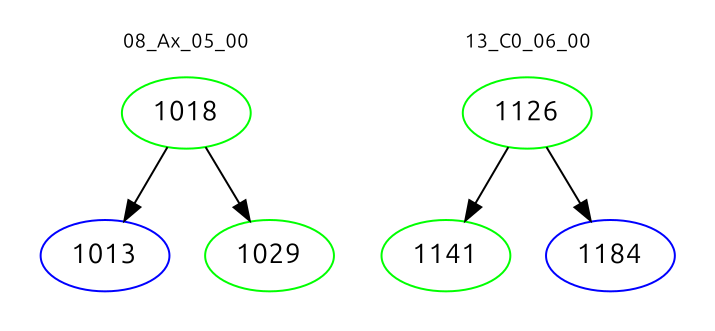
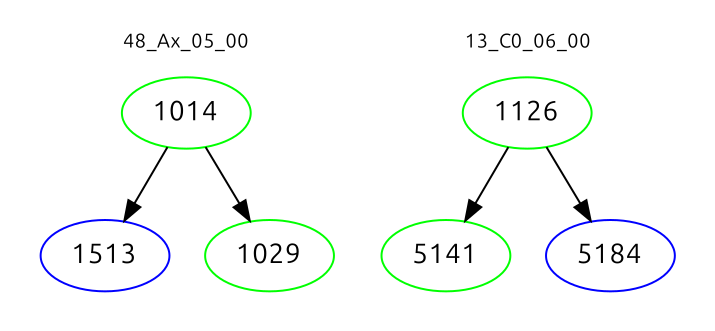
(186, 43) -> (186, 43)
(186, 113) -> (186, 113)
(105, 256) -> (105, 256)
(446, 256) -> (446, 256)
(610, 256) -> (610, 256)
